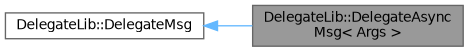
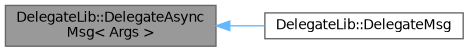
(235, 26) -> (247, 26)
